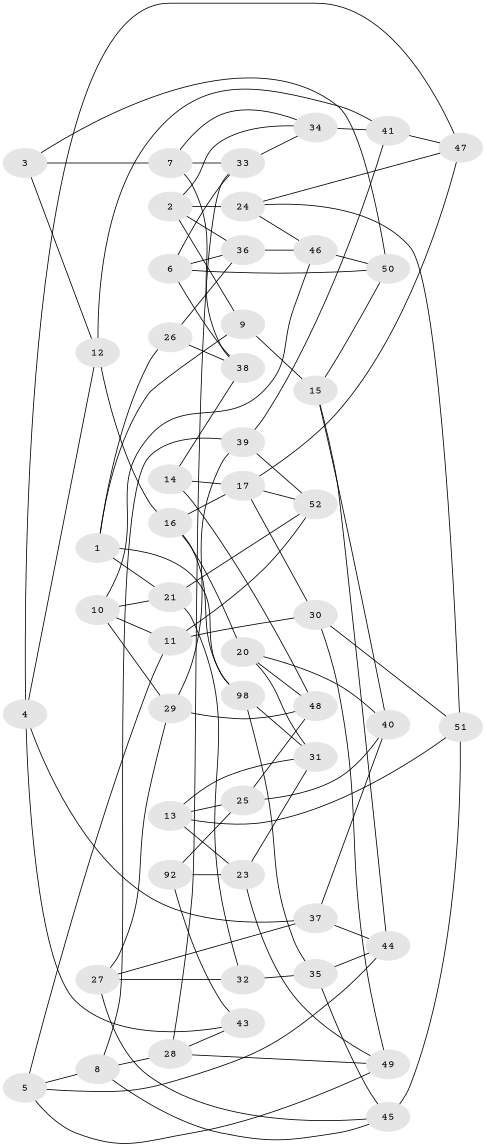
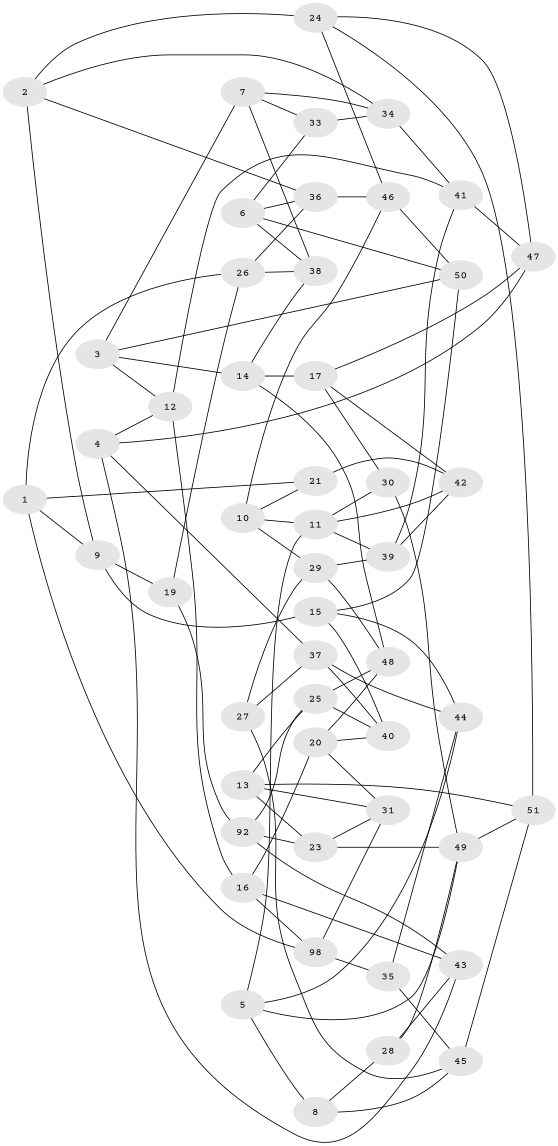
none -> (170, 365)
(213, 501) -> (352, 926)
(316, 504) -> (461, 483)
none -> (170, 592)
(197, 605) -> none
(388, 671) -> (497, 829)
(123, 717) -> (352, 541)
(243, 980) -> none
